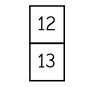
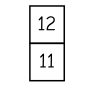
(47, 61) -> (47, 61)
